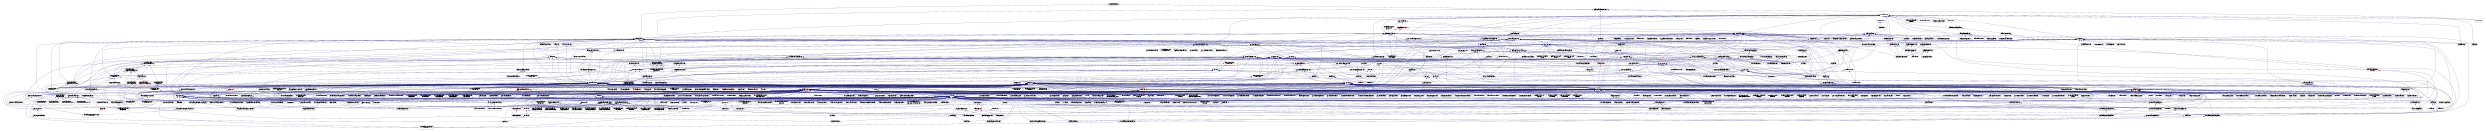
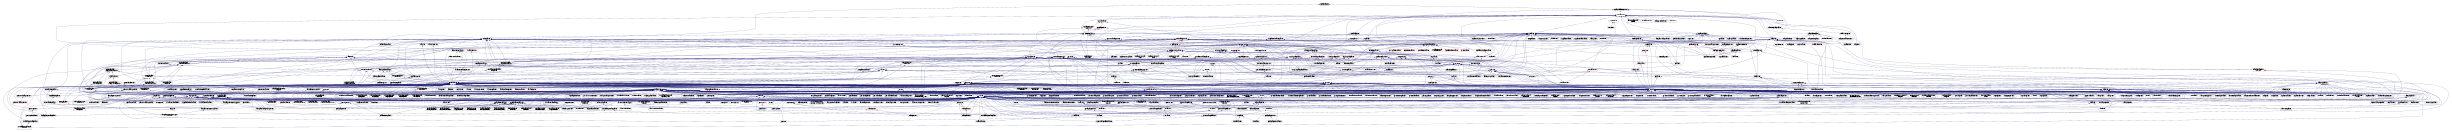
(1698, 39) -> none
(1542, 57) -> (1140, 57)
(1927, 57) -> (1723, 57)
(145, 70) -> (148, 70)
(1358, 77) -> (1269, 77)
(1771, 77) -> (1532, 77)
(674, 90) -> none
(1479, 96) -> (1498, 96)
(1716, 96) -> none
(2086, 96) -> (2089, 96)
none -> (771, 103)
(930, 103) -> (833, 103)
(1100, 103) -> (1093, 103)
